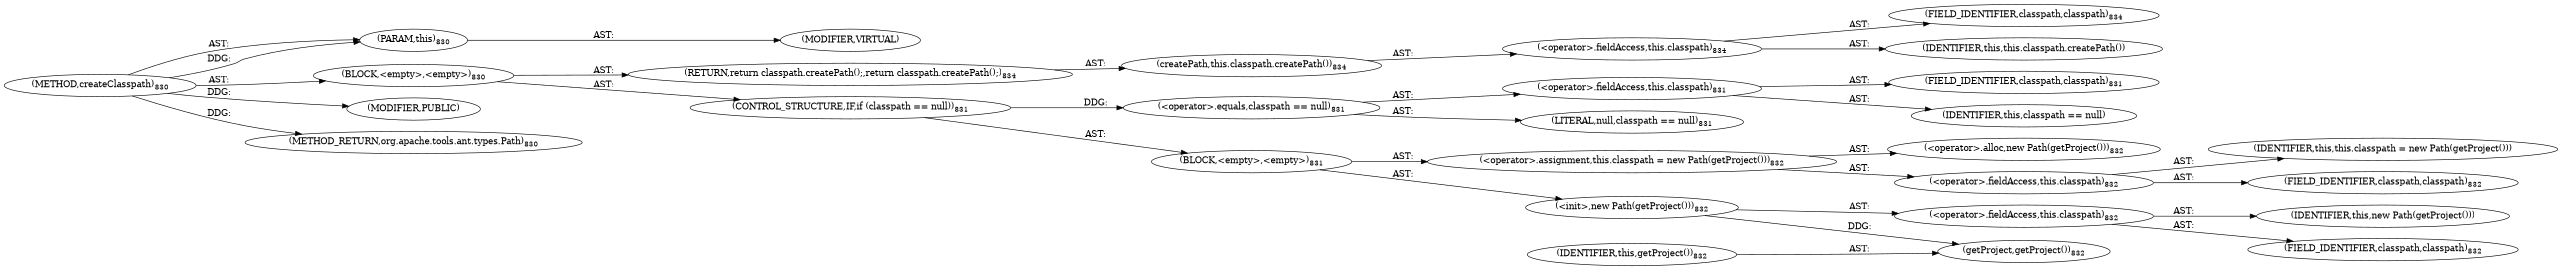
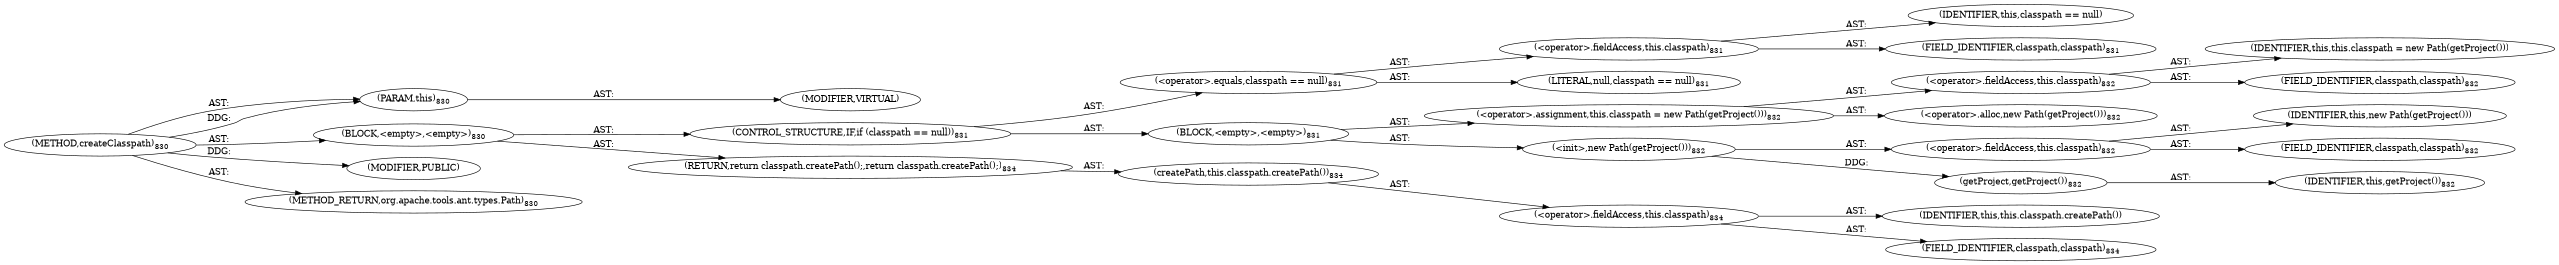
(1097, 103) -> (1096, 107)
(220, 114) -> (220, 173)
(1835, 254) -> (2188, 183)
